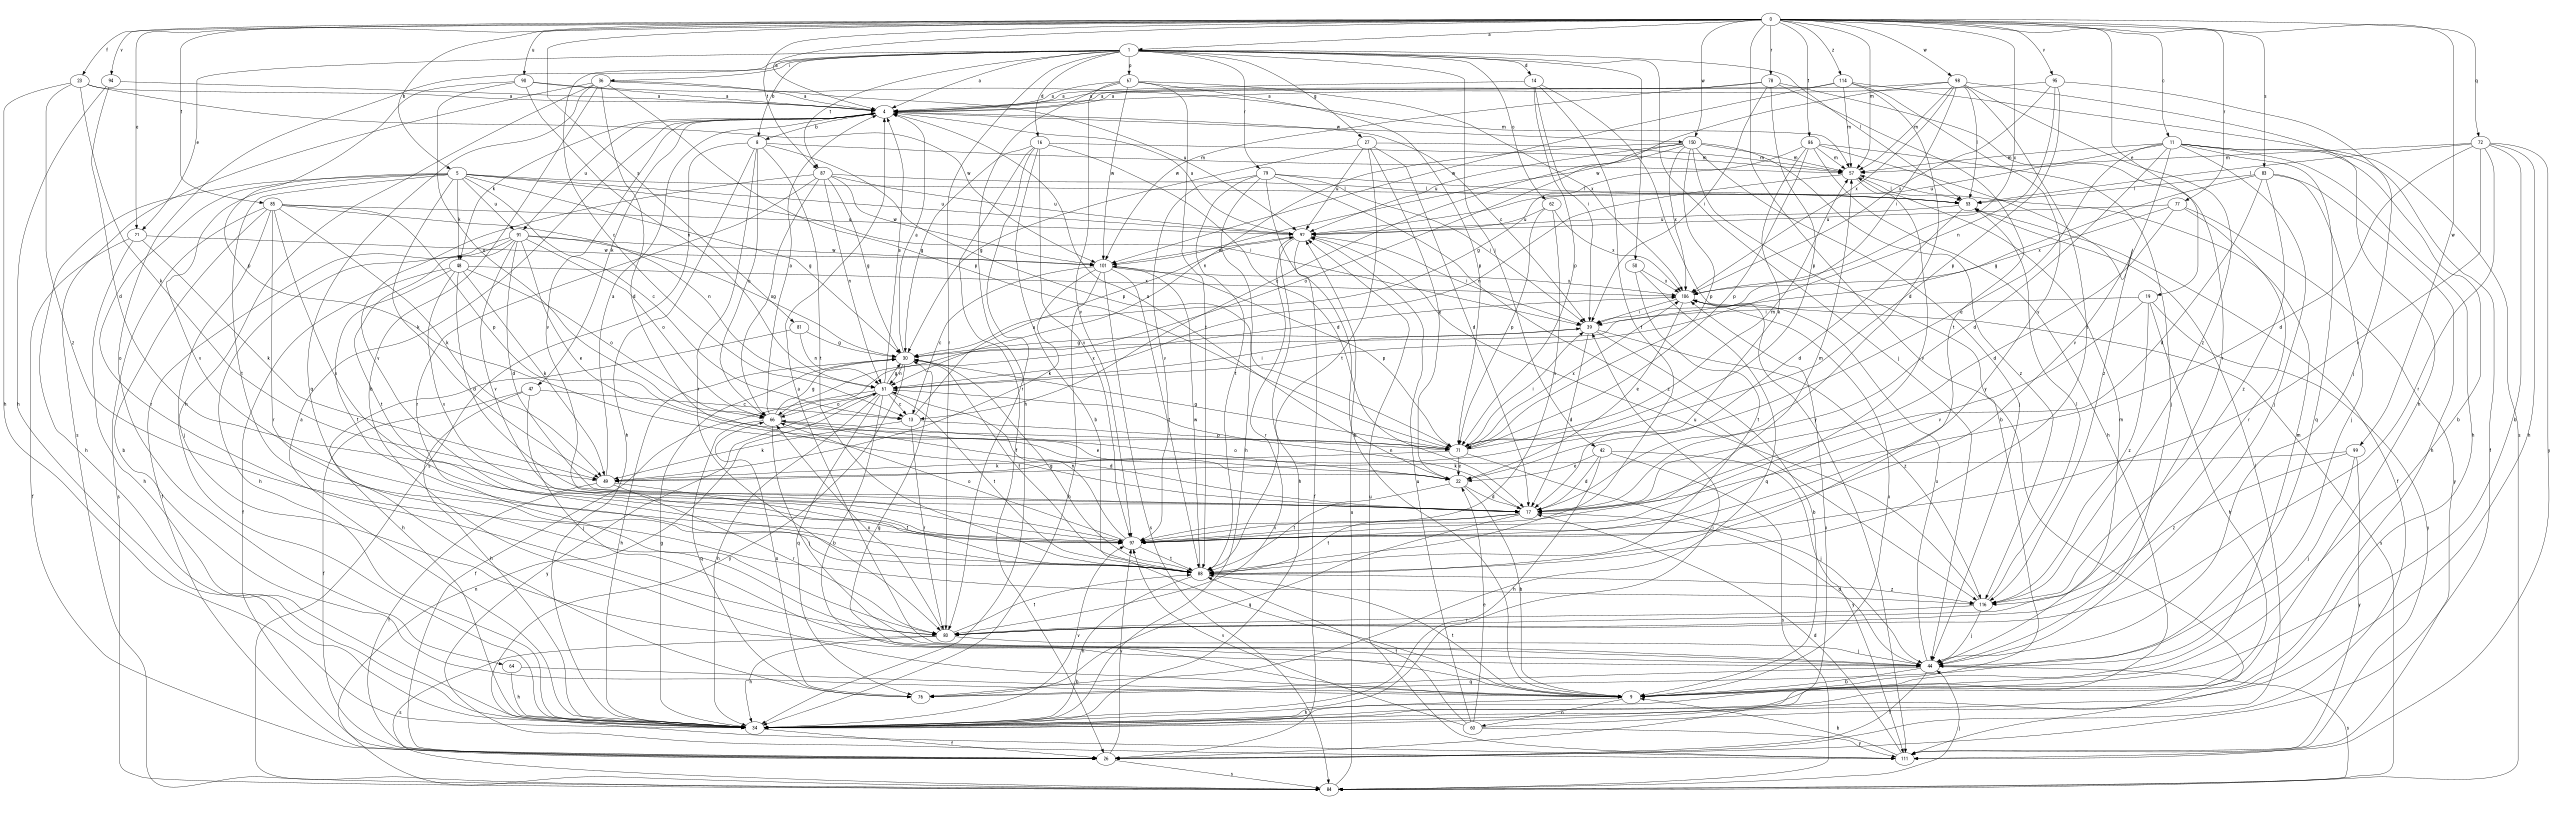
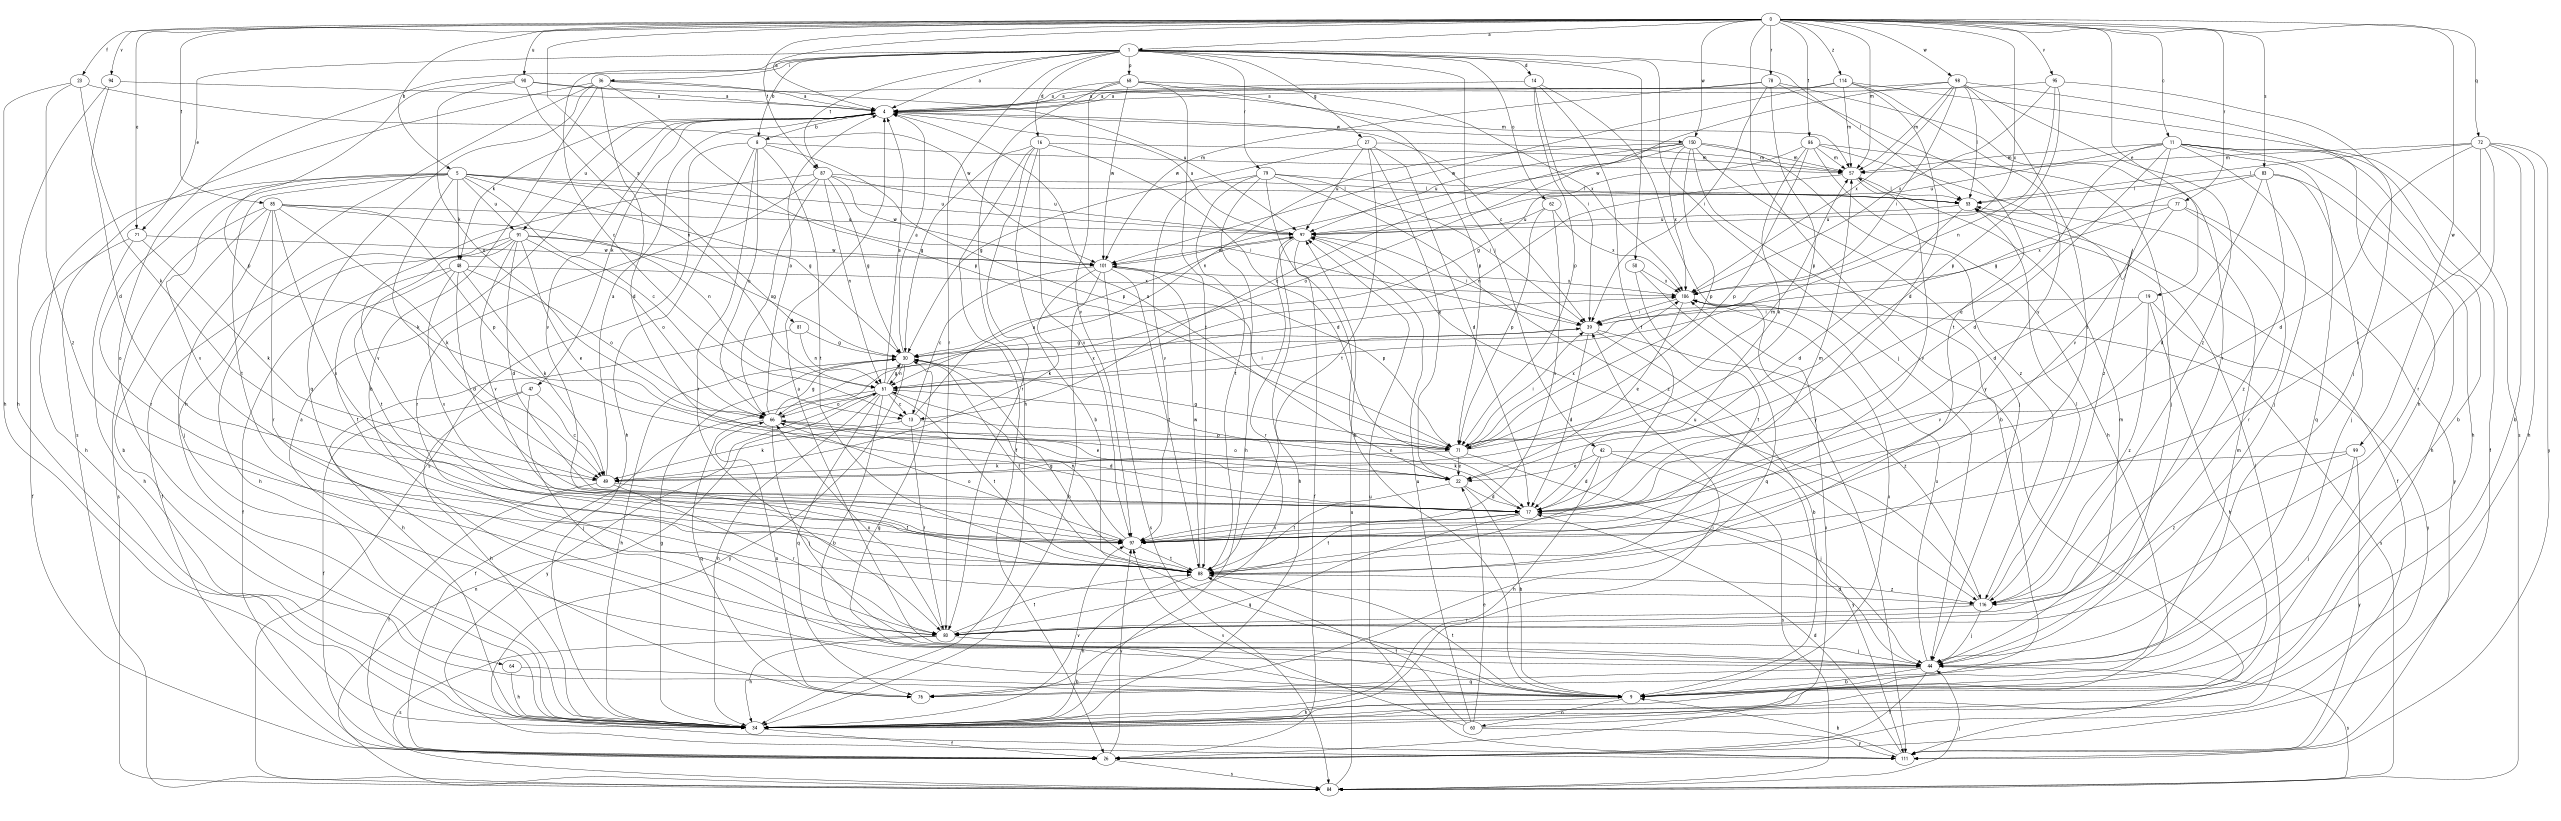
(1129, 81) -> (1129, 81)
(479, 98) -> none
(719, 404) -> (569, 433)
(2268, 535) -> (2186, 582)
